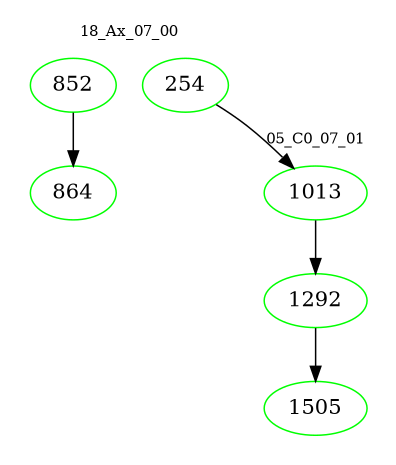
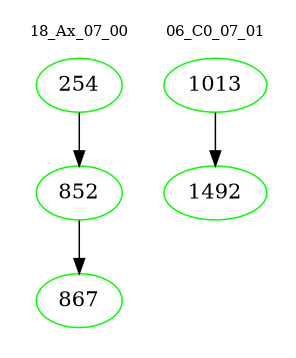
(262, 139) -> (79, 132)
(316, 140) -> (215, 32)
(73, 193) -> (79, 301)
(316, 301) -> (215, 193)
(316, 408) -> none
